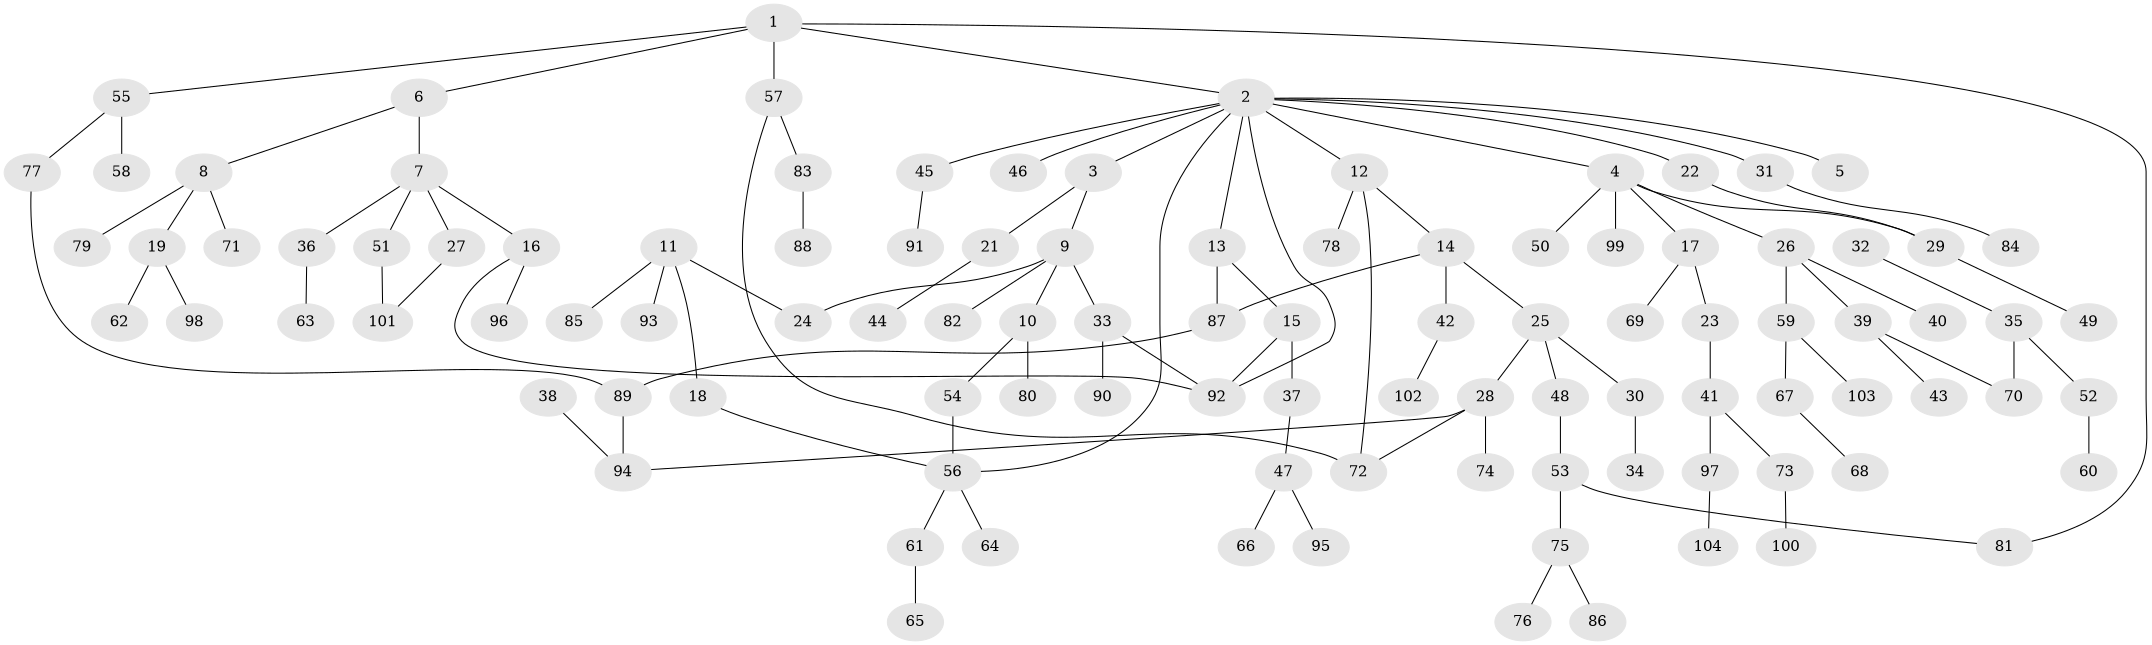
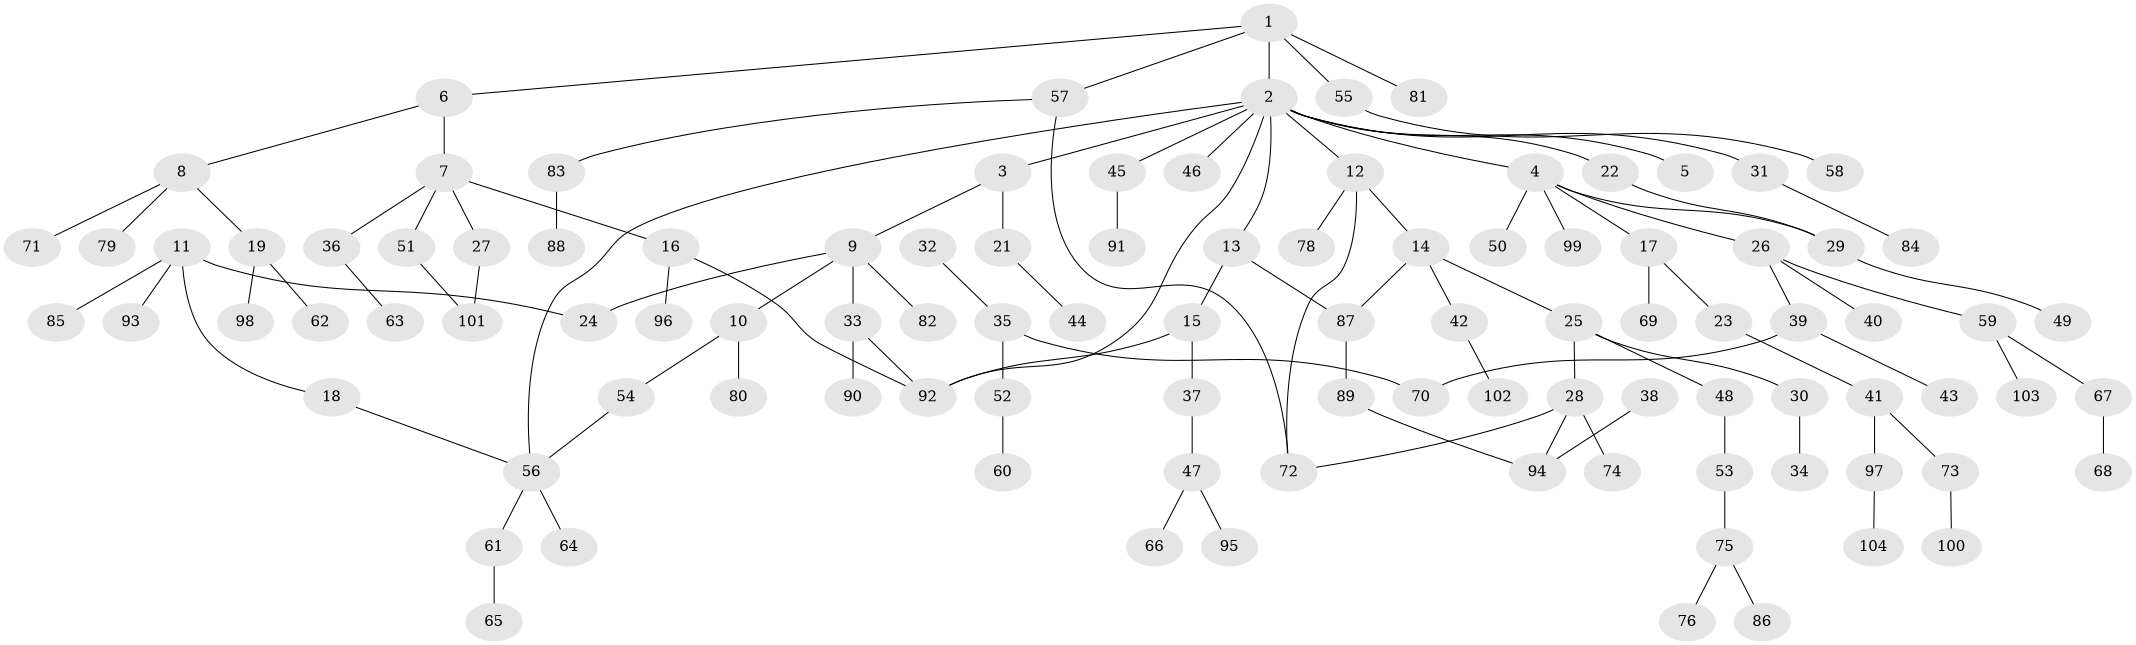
(32, 173) -> none
(1778, 521) -> none
